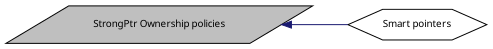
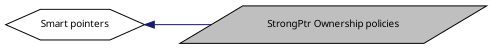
(320, 25) -> (183, 25)
